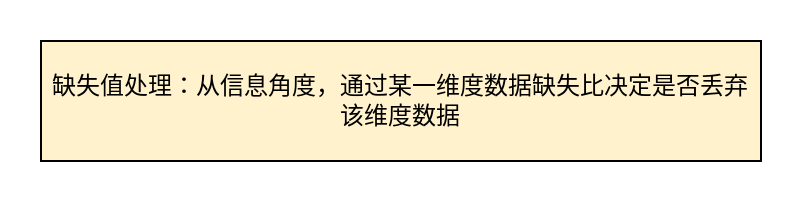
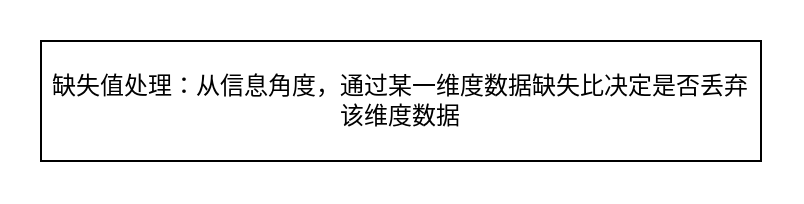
(401, 101) -> (401, 101)
